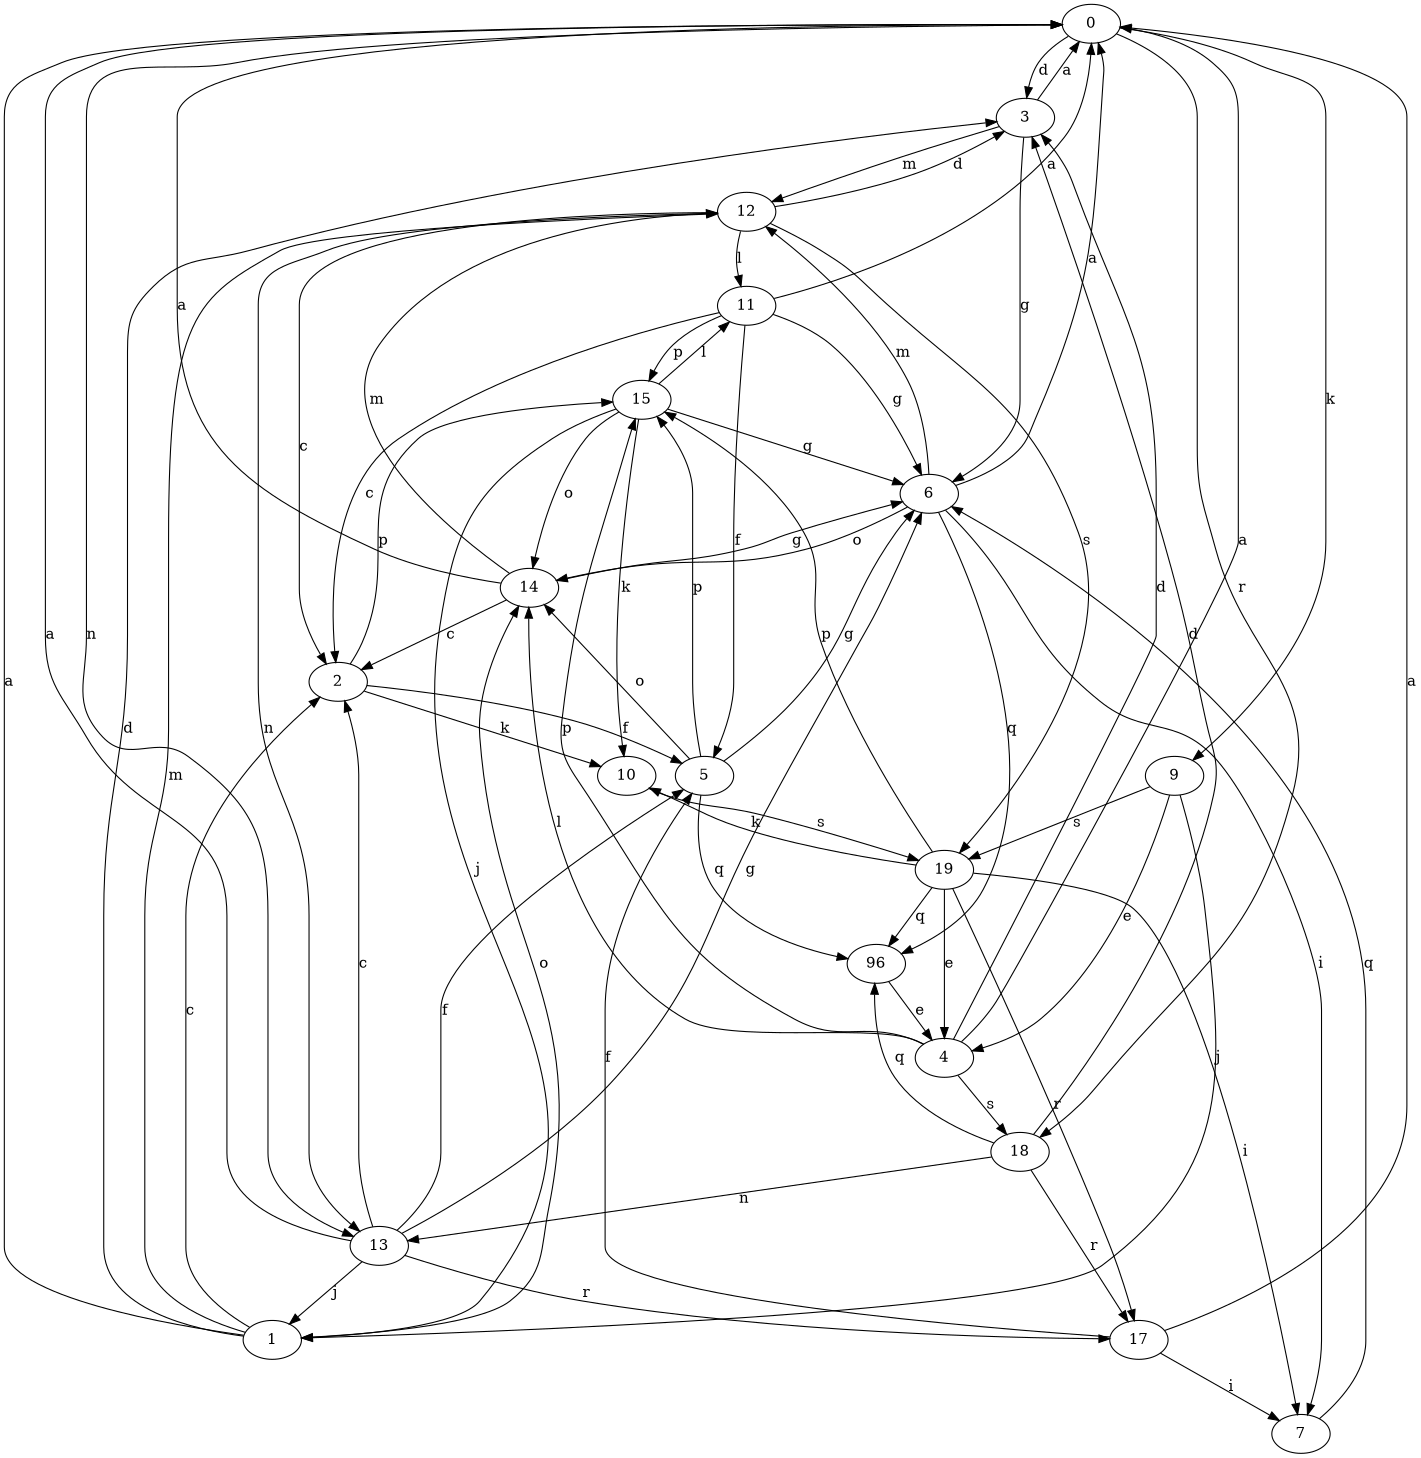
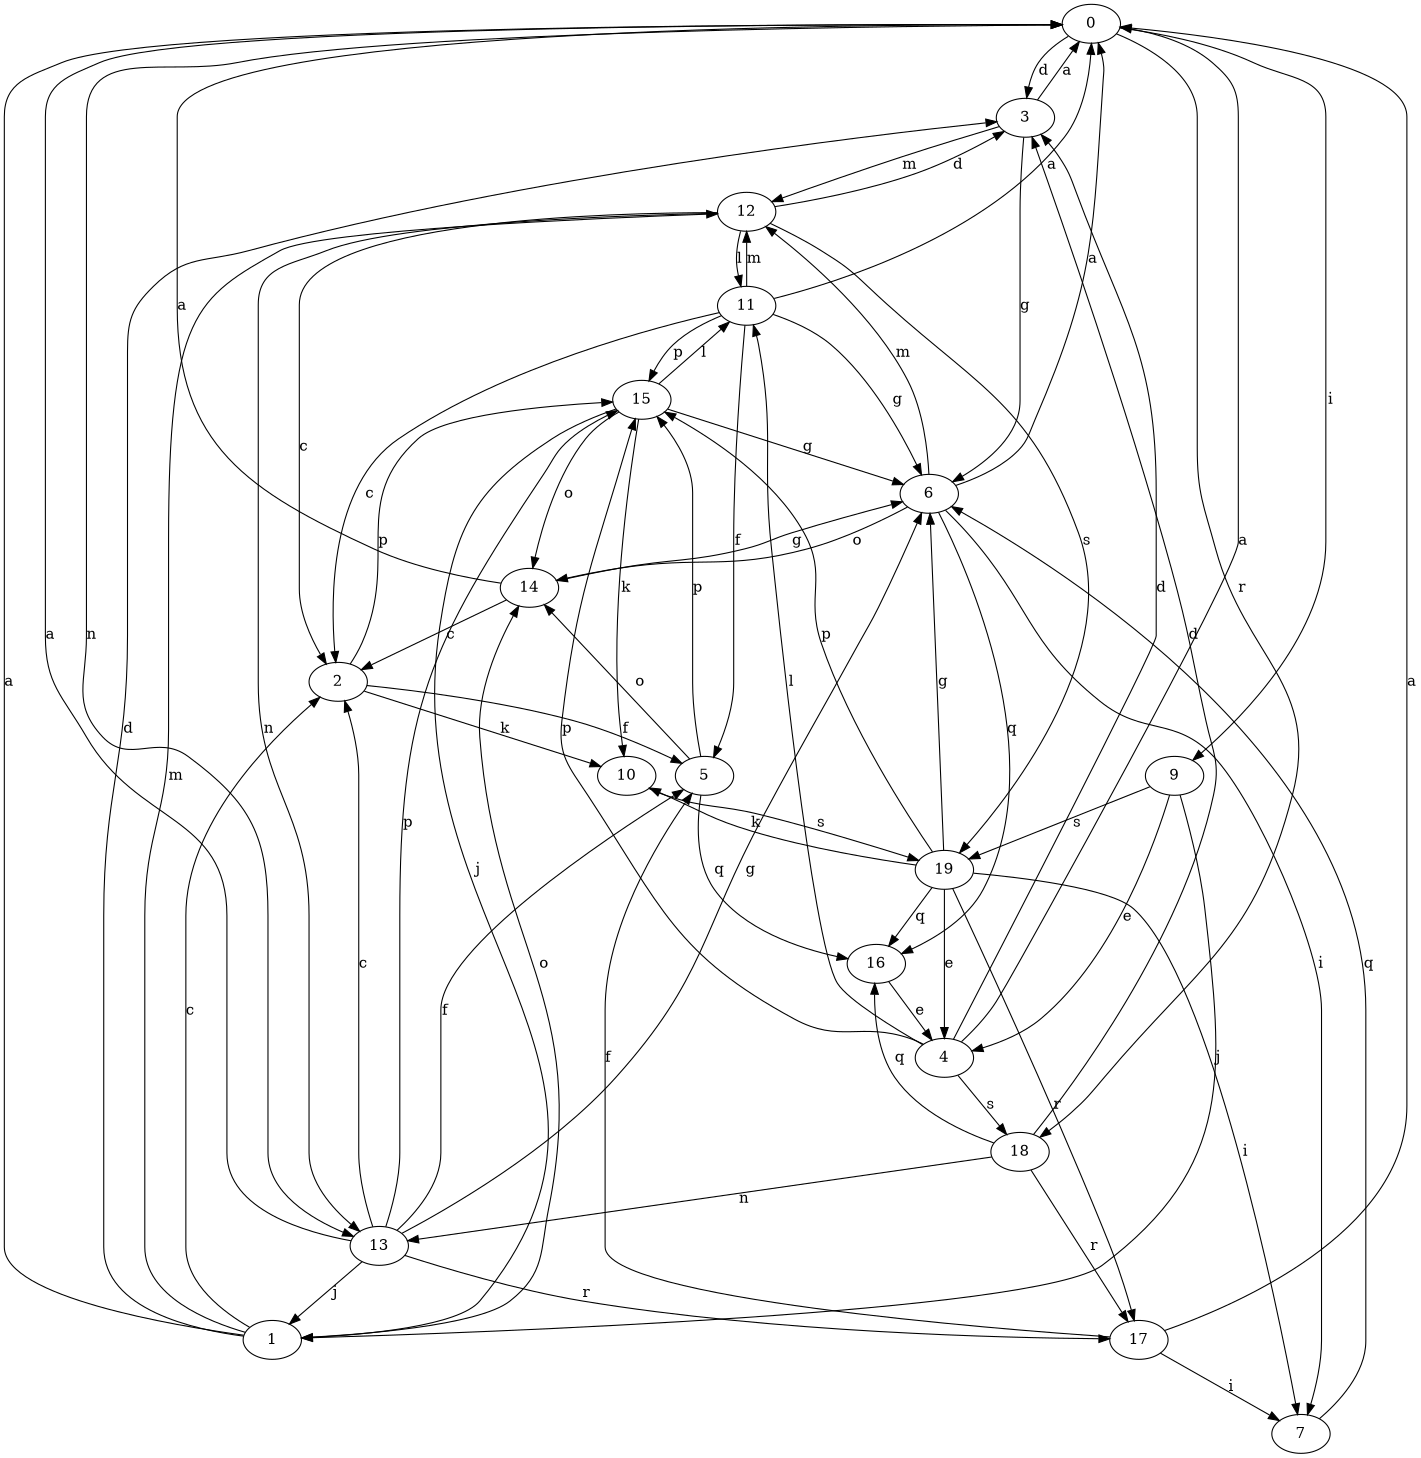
(404, 317) -> (747, 264)
(1331, 400) -> (1331, 400)
(834, 645) -> (937, 687)
none -> (406, 791)
(622, 962) -> (790, 714)
(876, 964) -> (876, 964)
